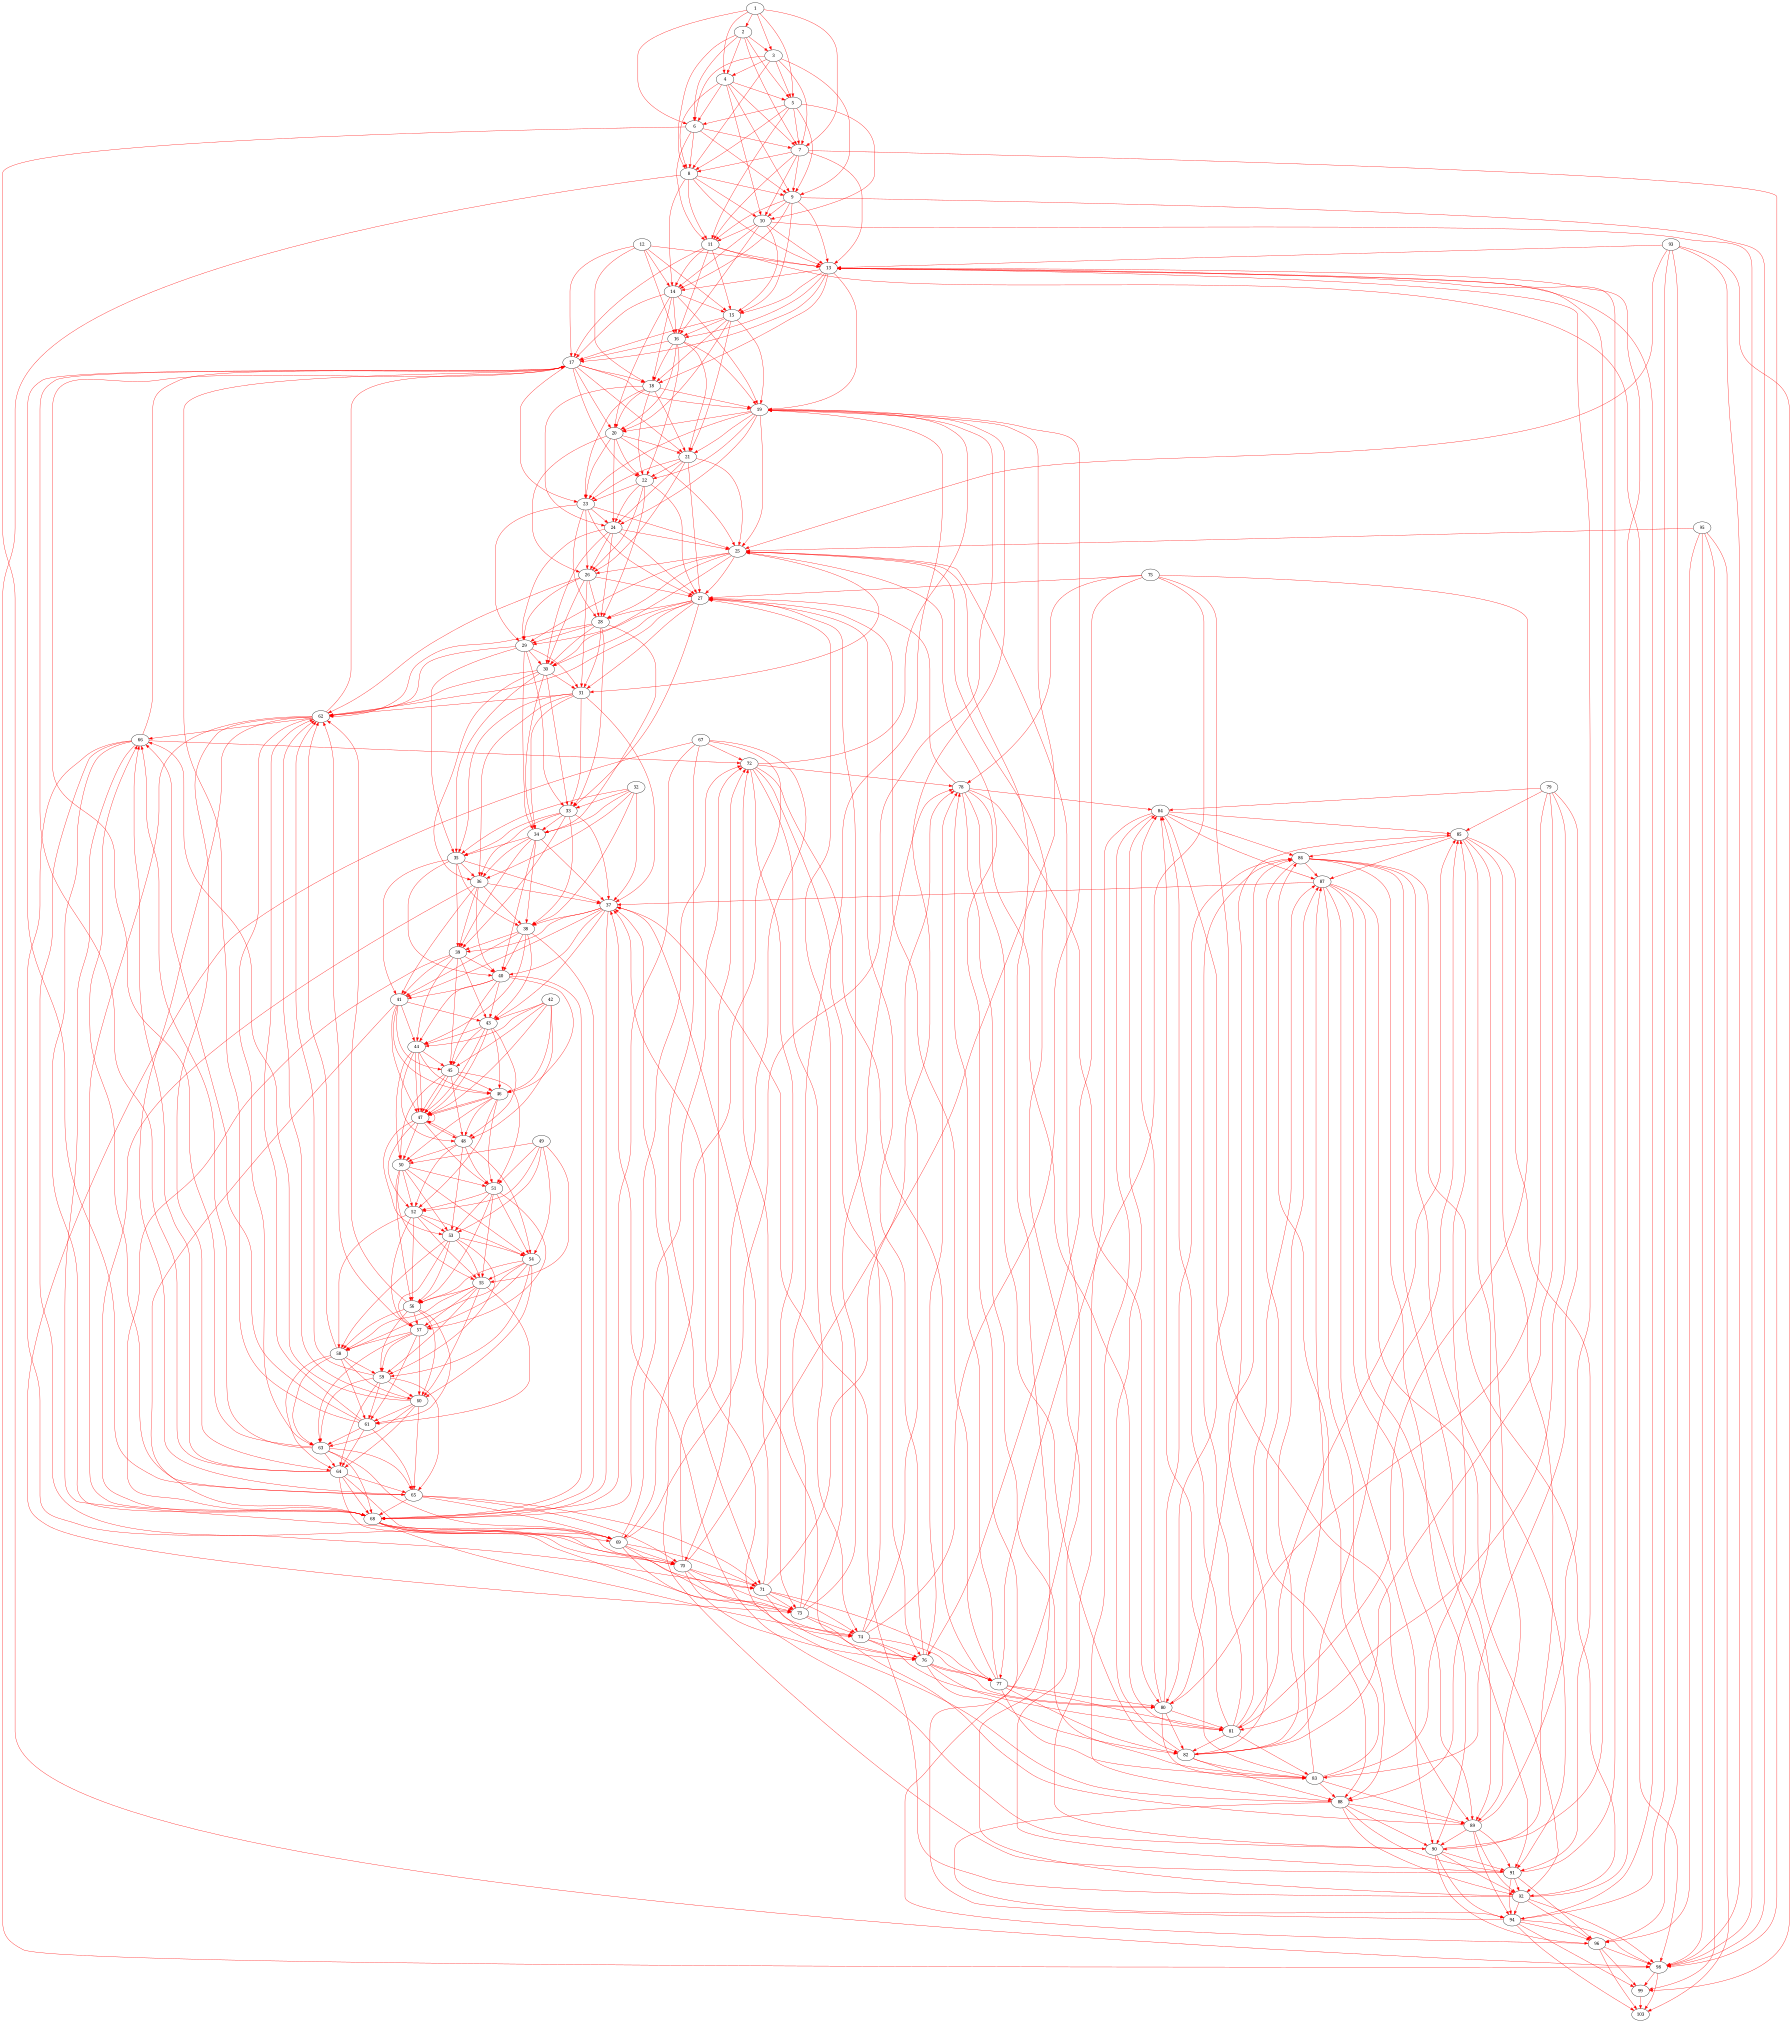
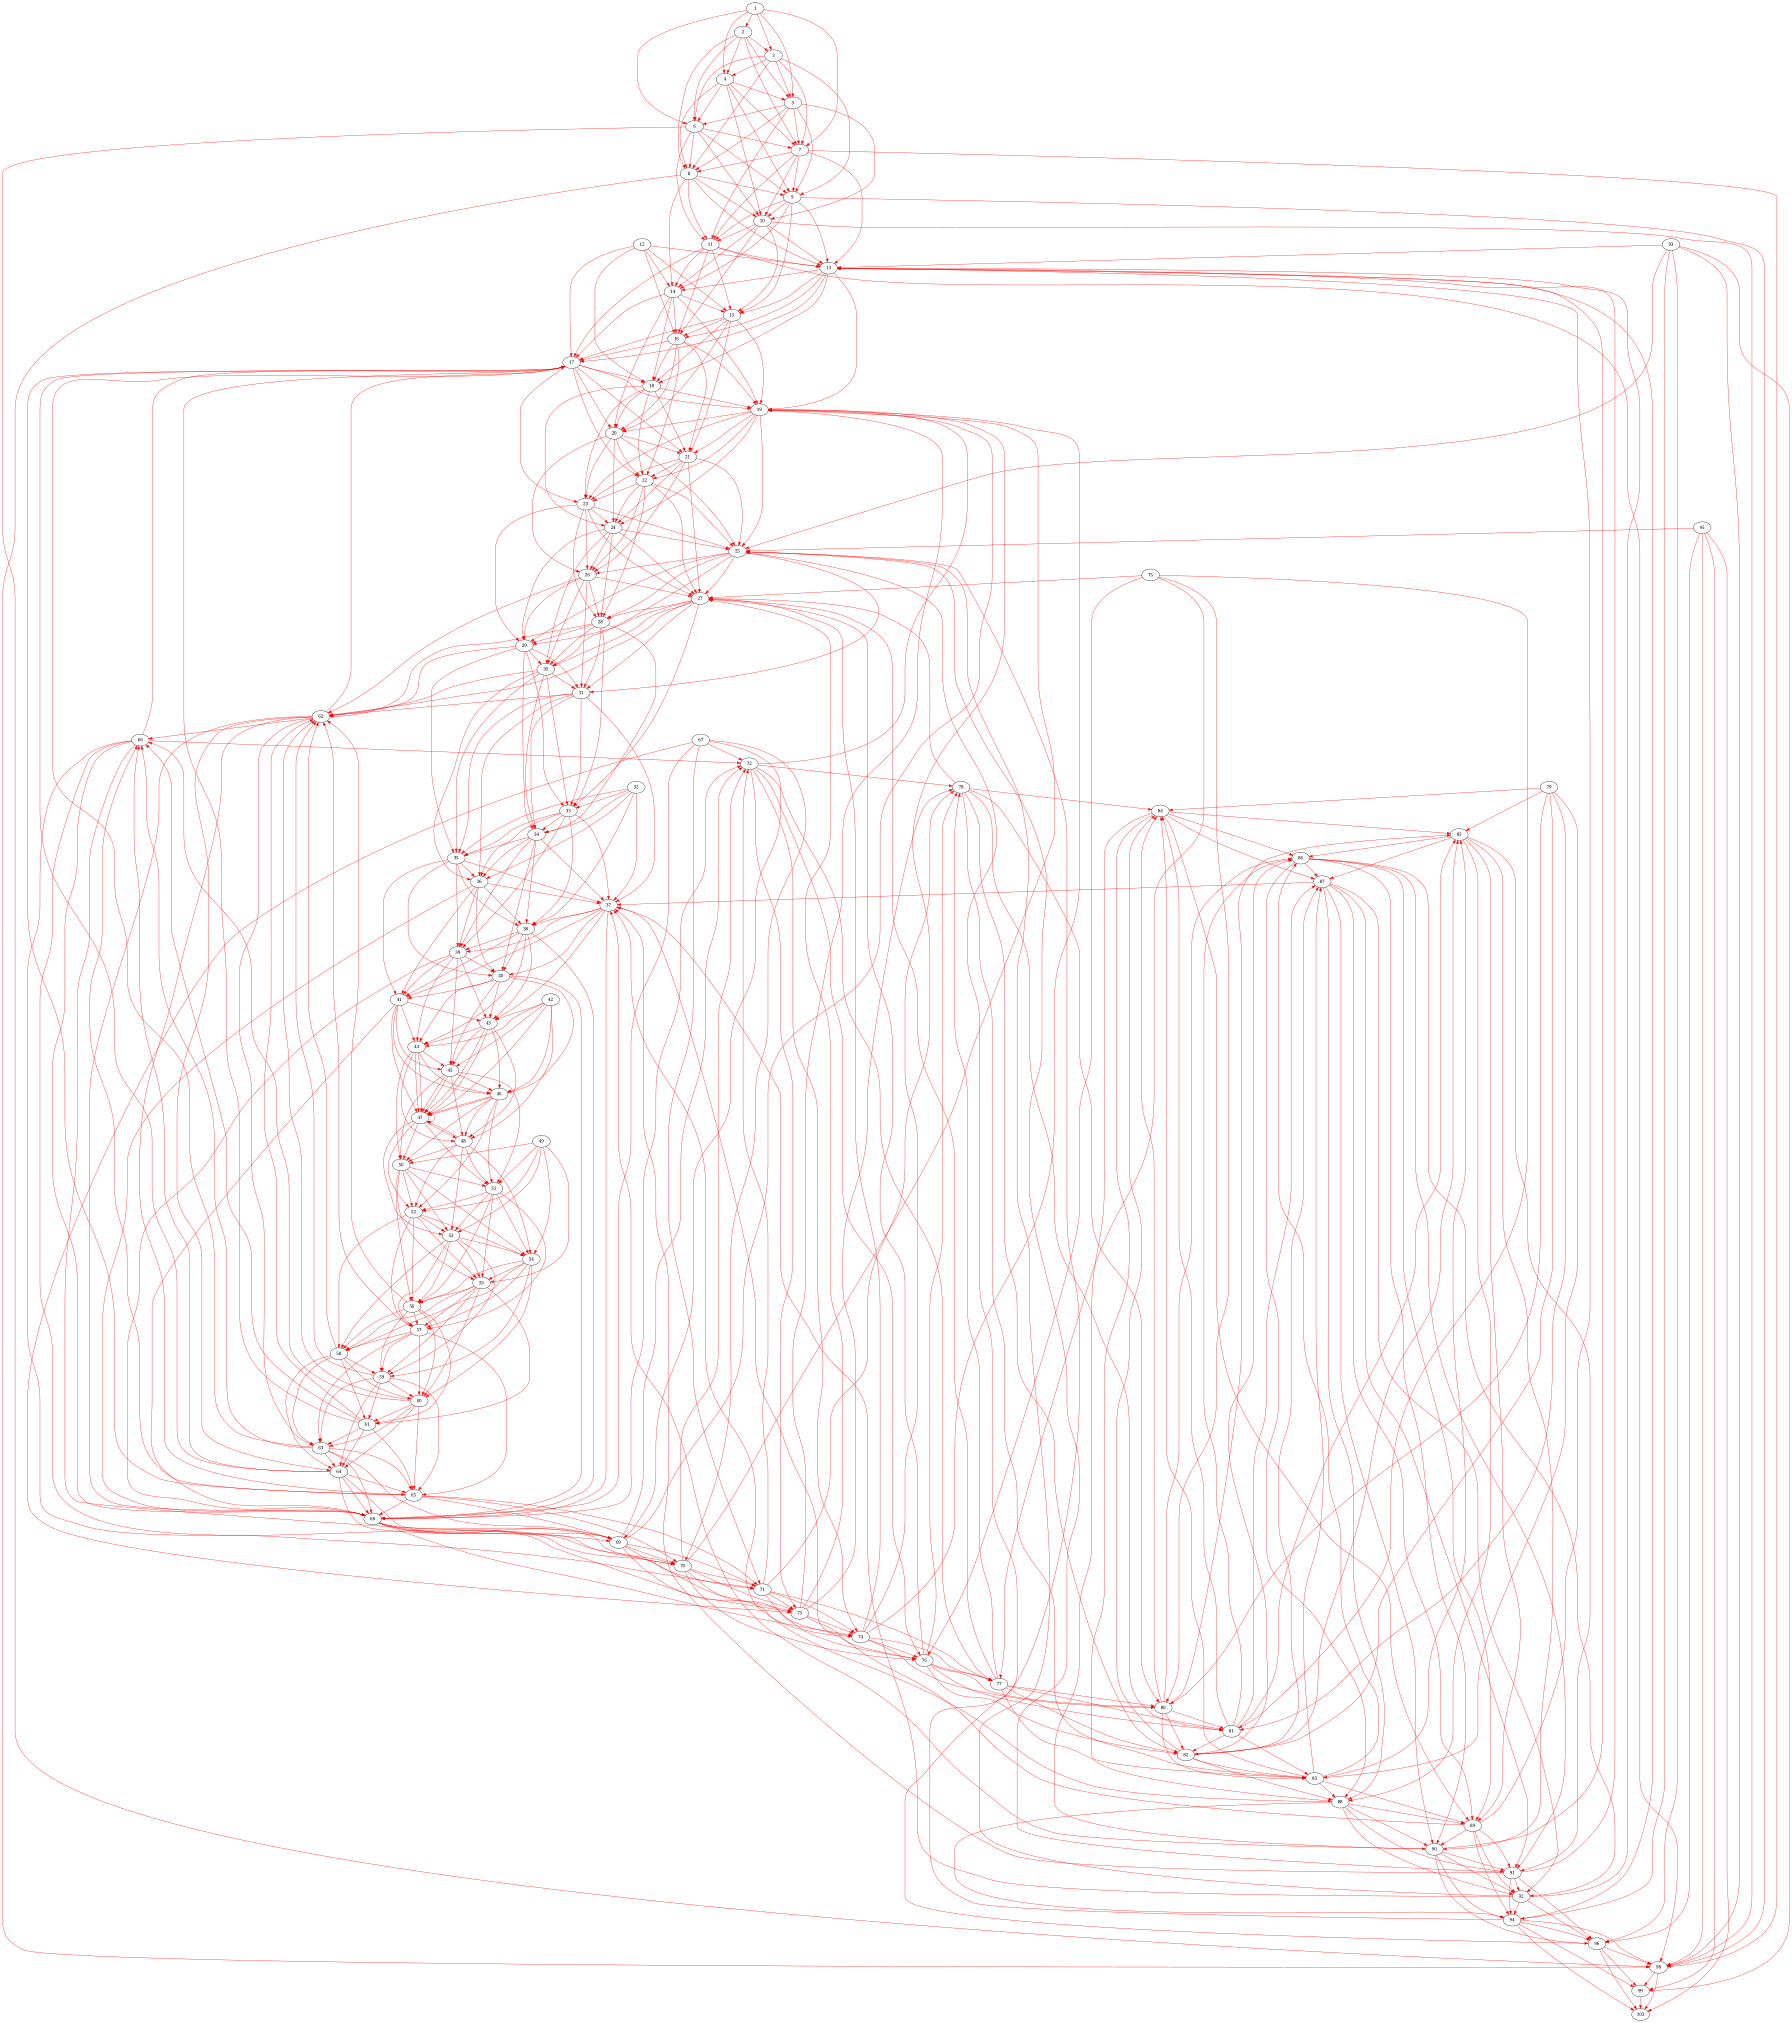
none -> (727, 172)
none -> (696, 507)
(1051, 661) -> none
(395, 1381) -> (506, 1420)
(1593, 1924) -> none
